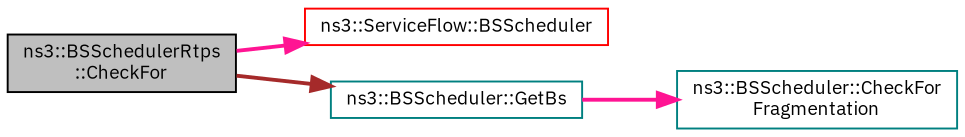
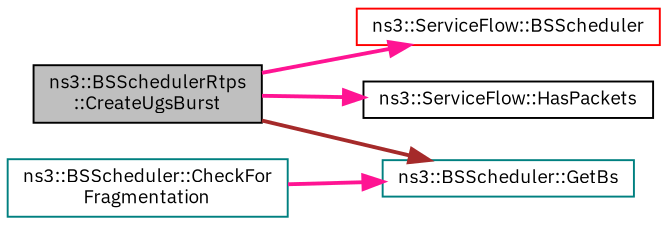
(122, 63) -> (148, 94)
none -> (508, 100)
(620, 100) -> (326, 183)
